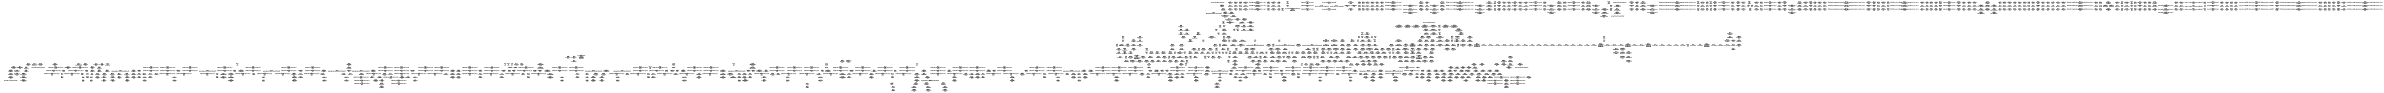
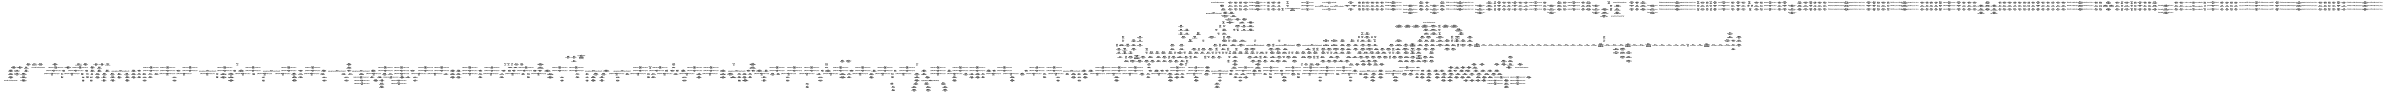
none -> (1472, 81)
